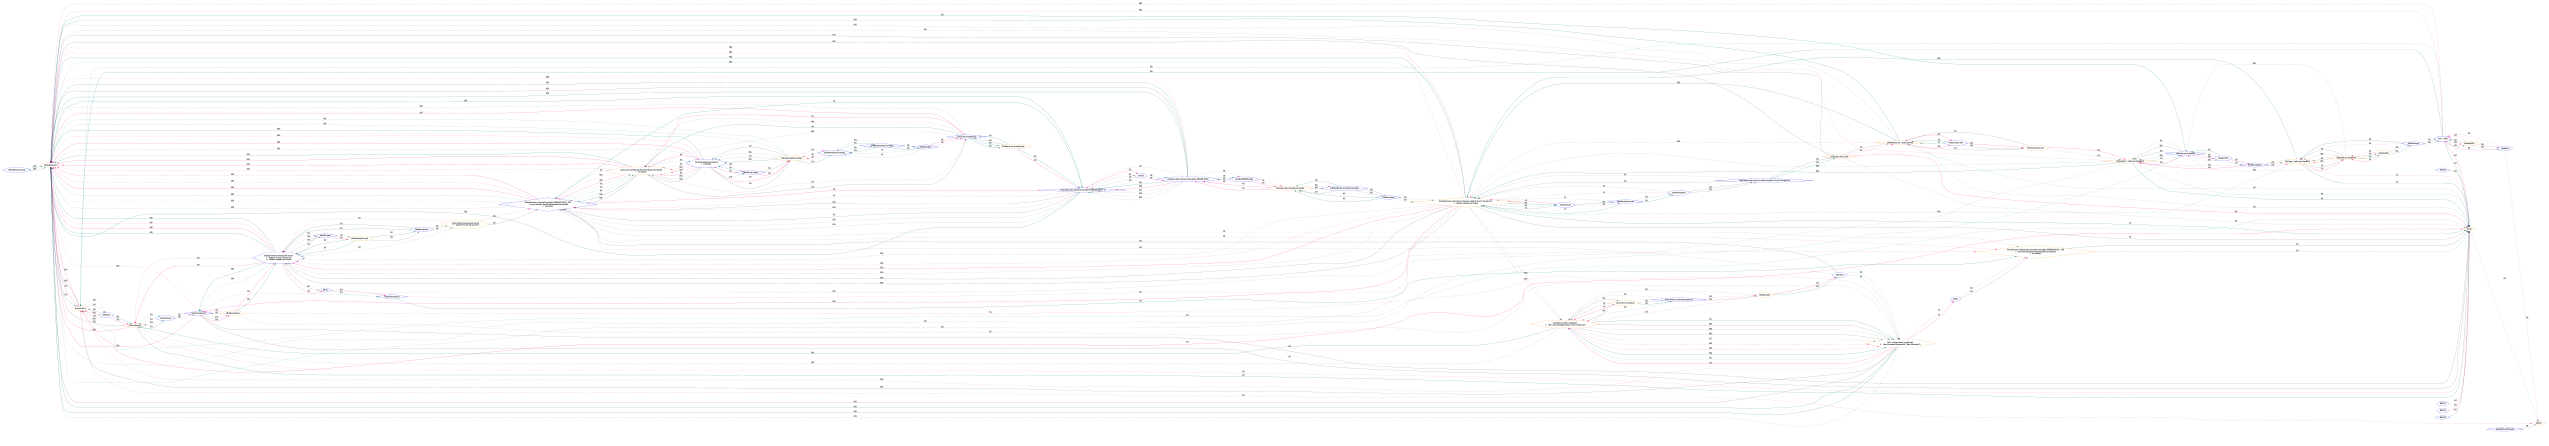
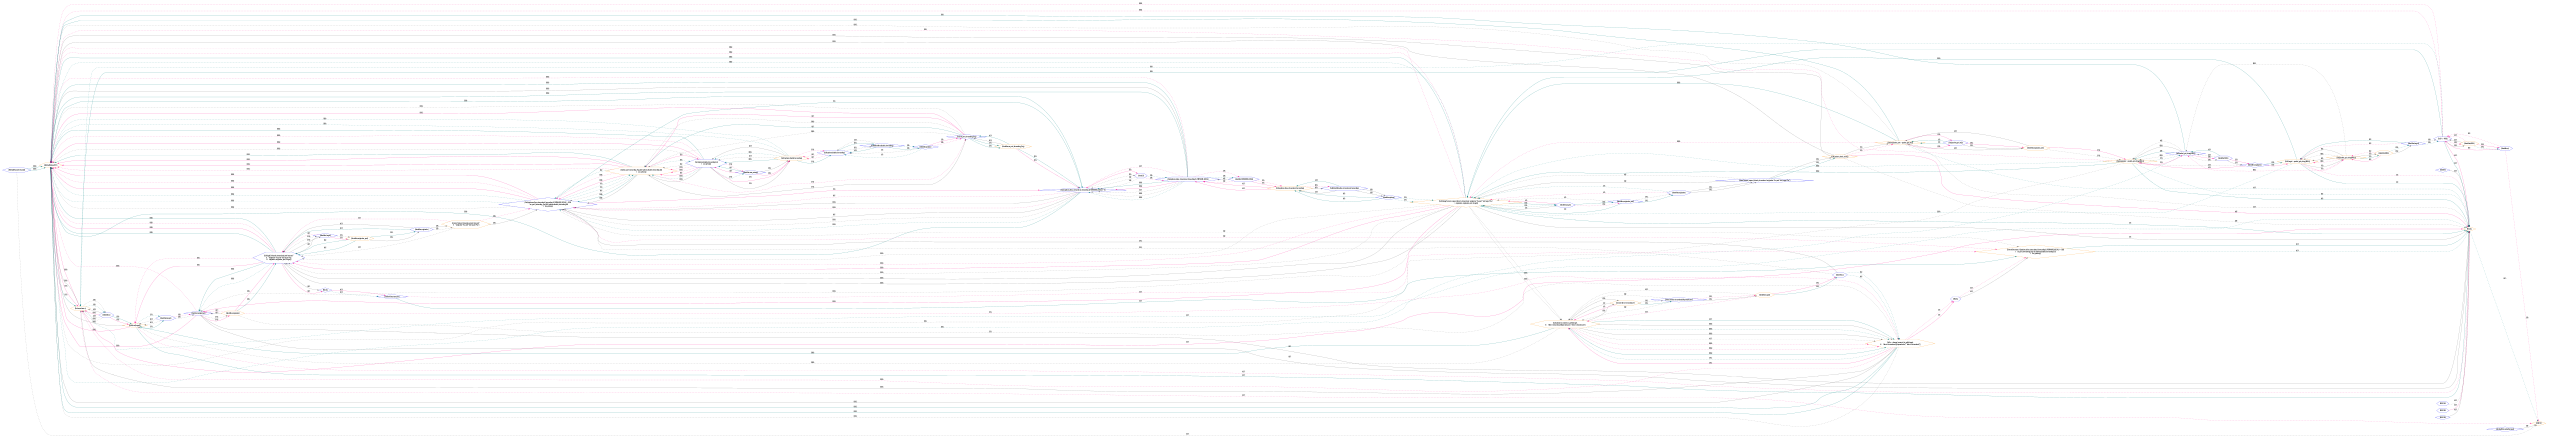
none -> (1160, 435)
